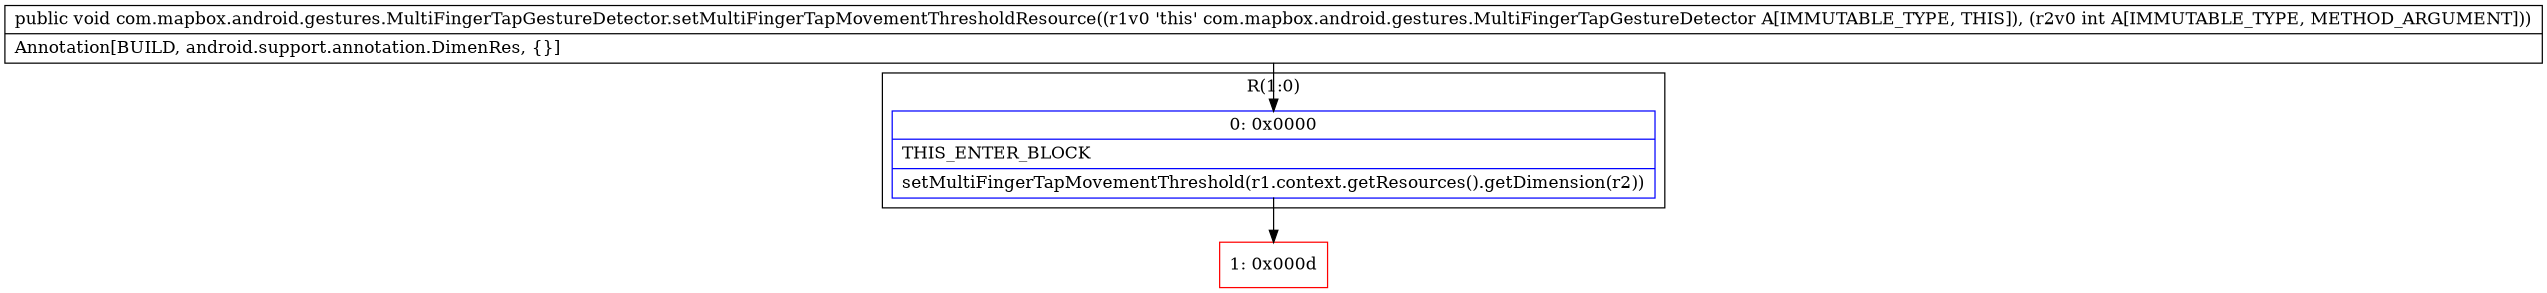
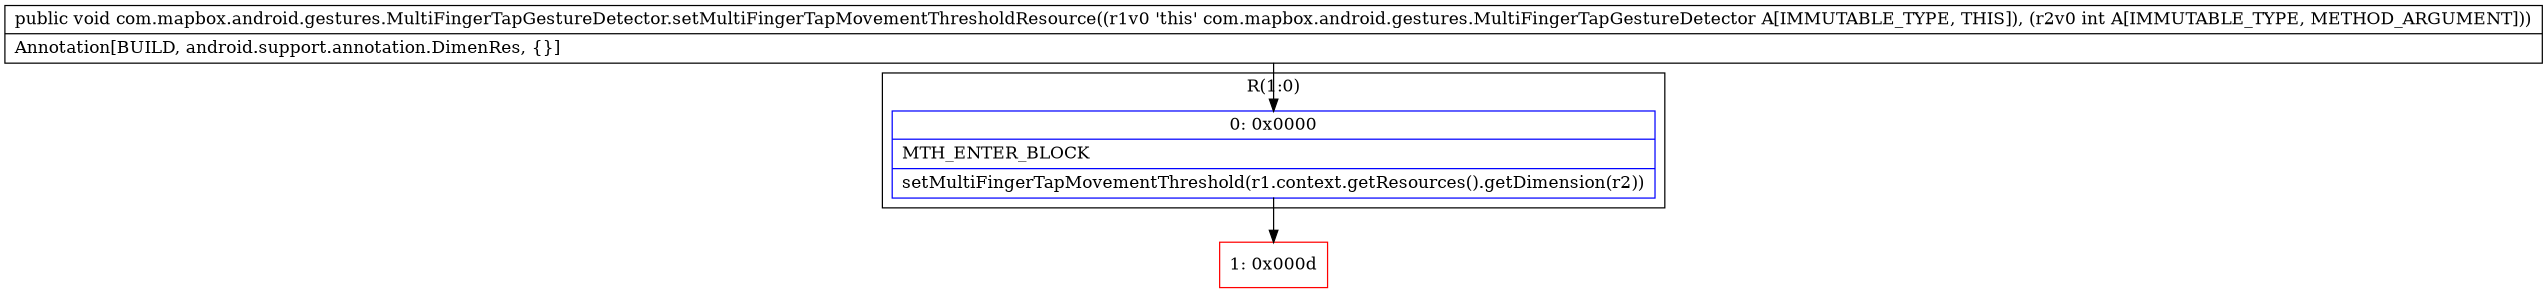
(996, 153) -> (996, 153)
